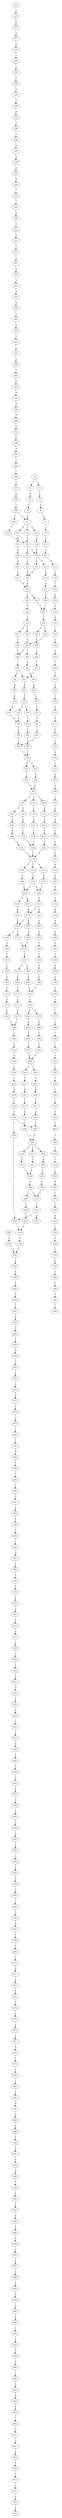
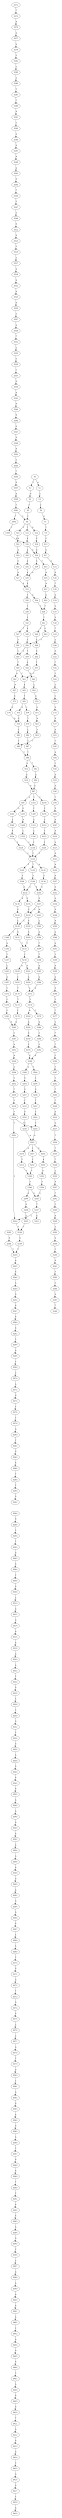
(15, 1507) -> none
